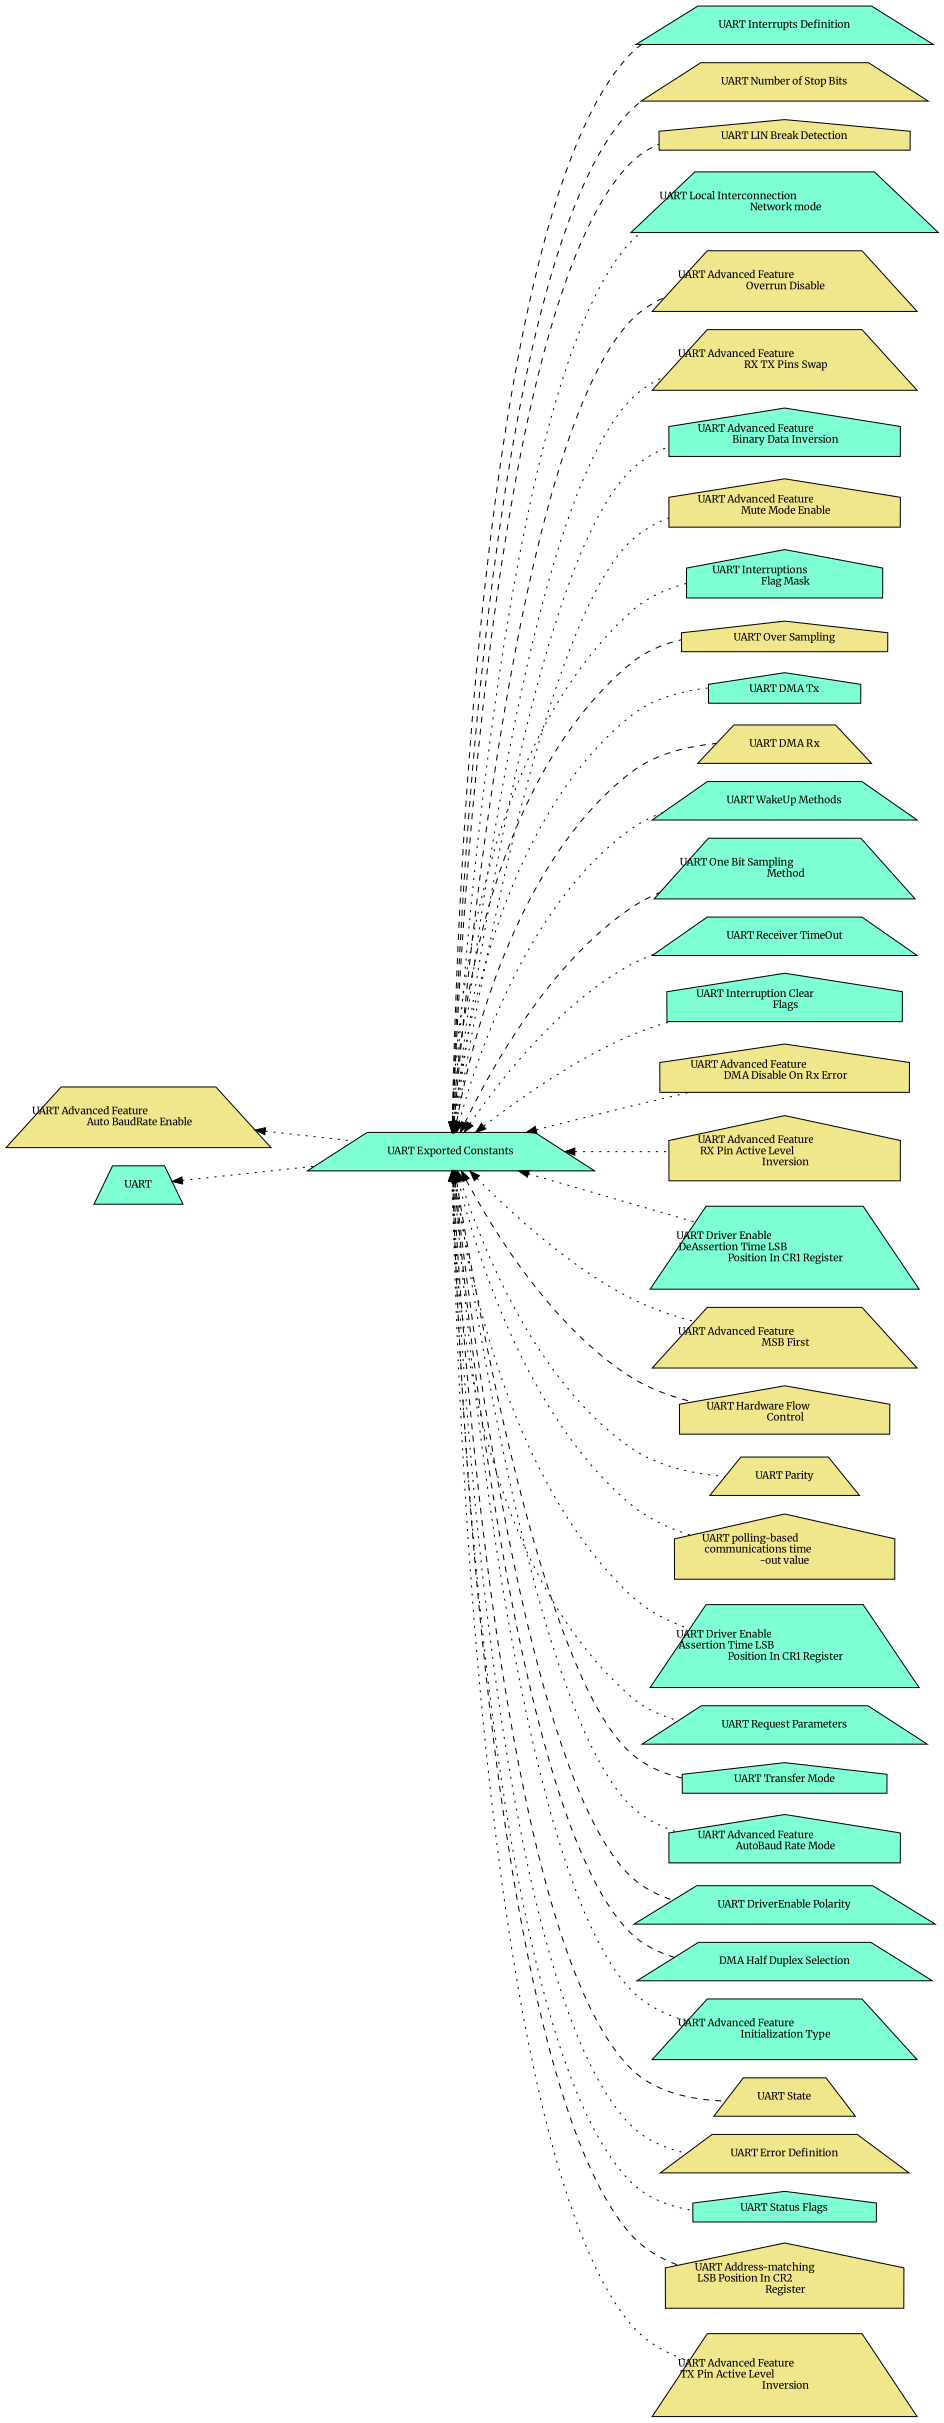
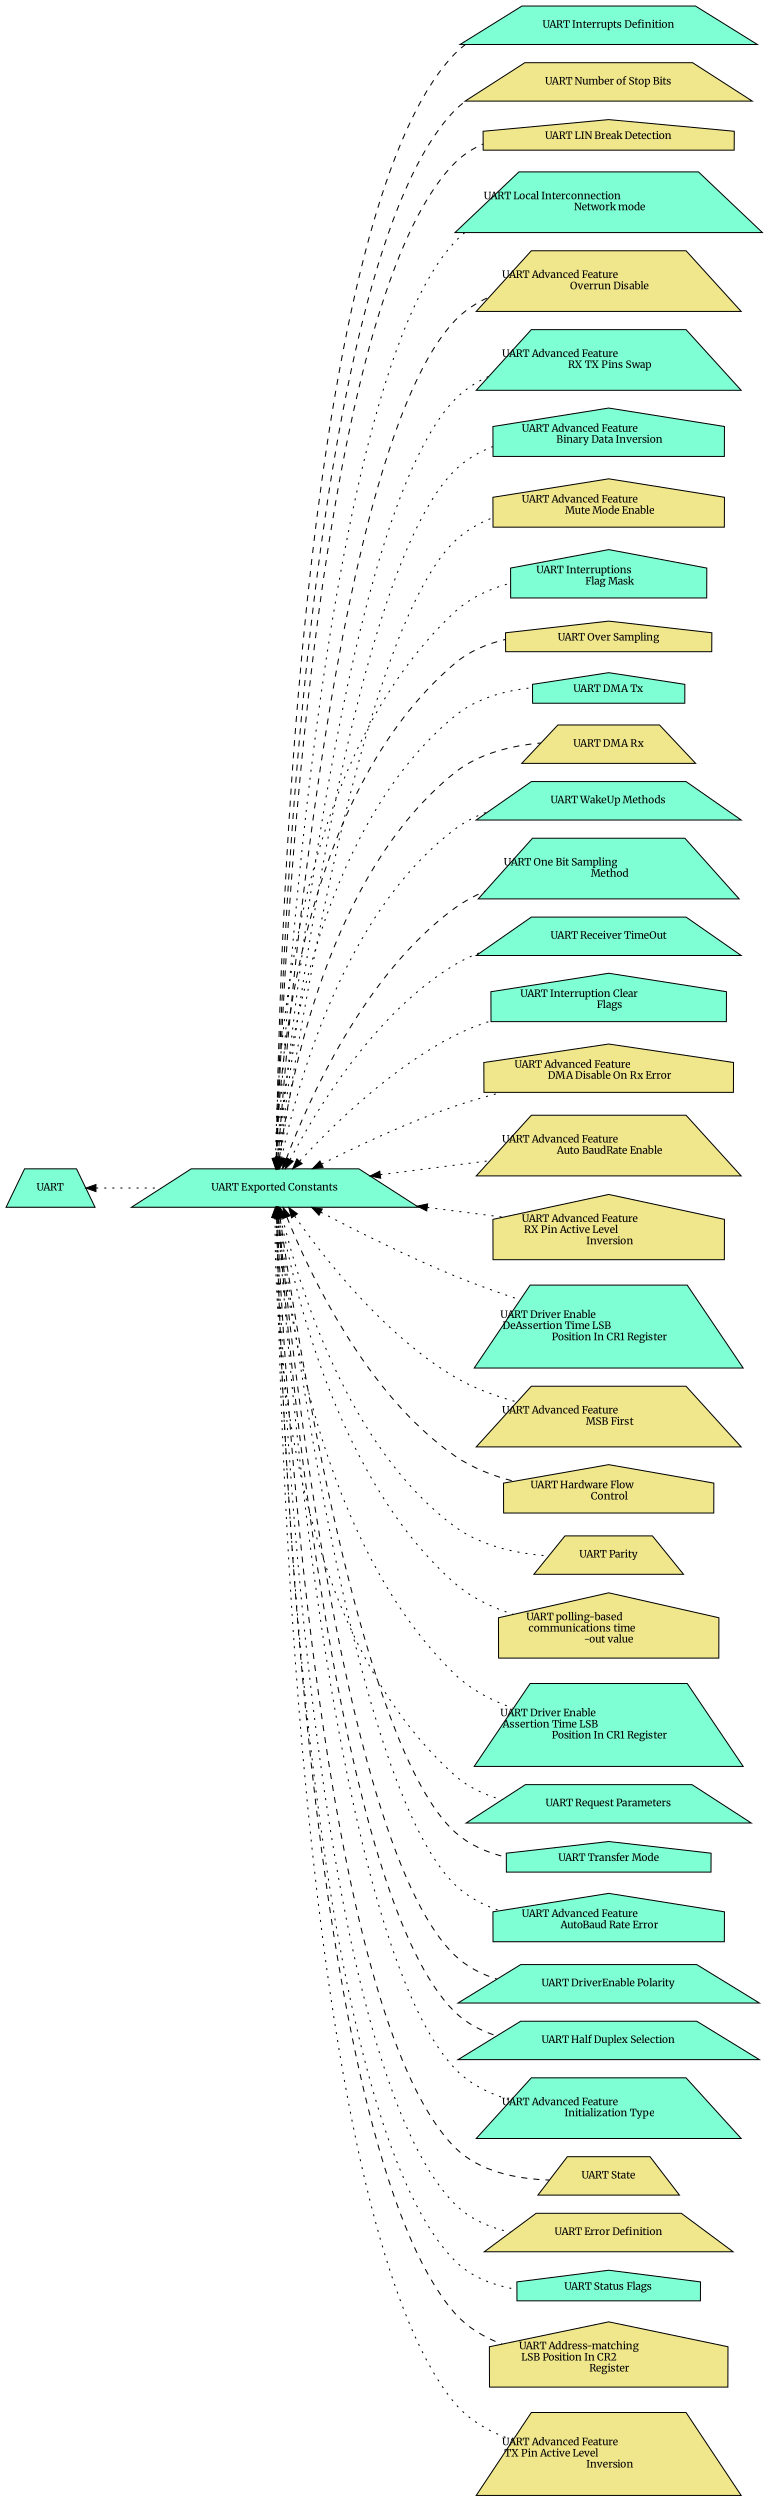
(785, 360) -> (609, 360)
(310, 1136) -> (435, 1168)
(785, 1841) -> (609, 1920)
(785, 1962) -> (609, 2040)
